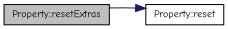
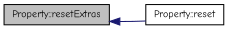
(123, 8) -> (133, 21)
